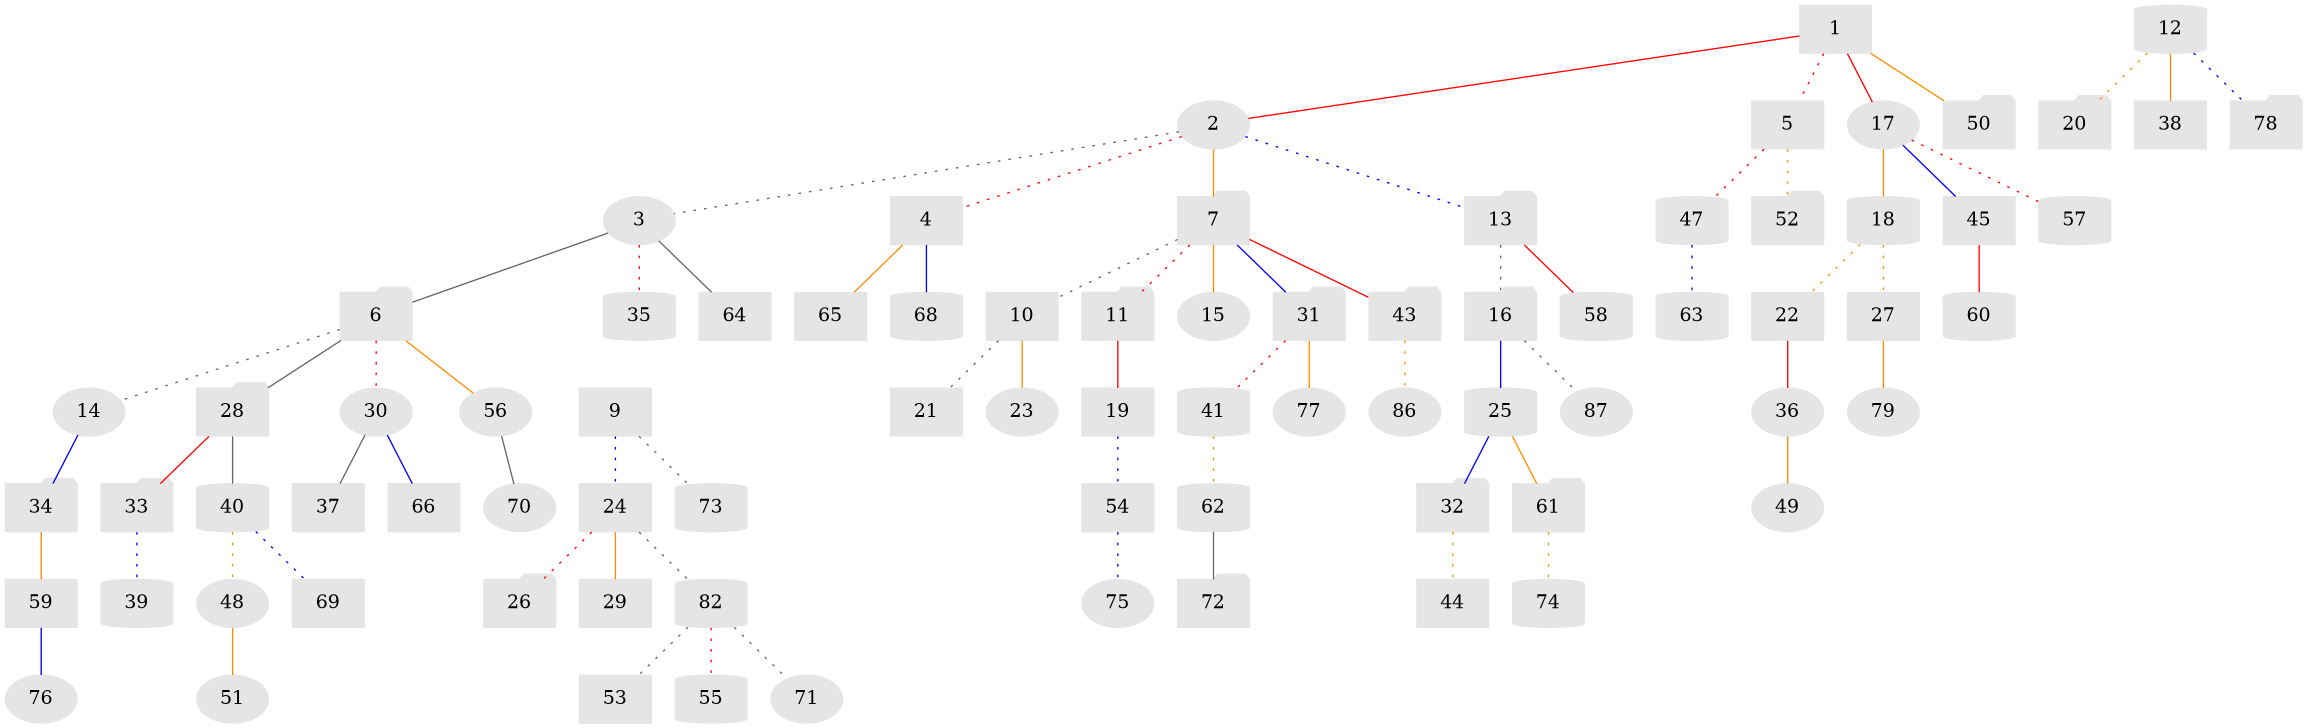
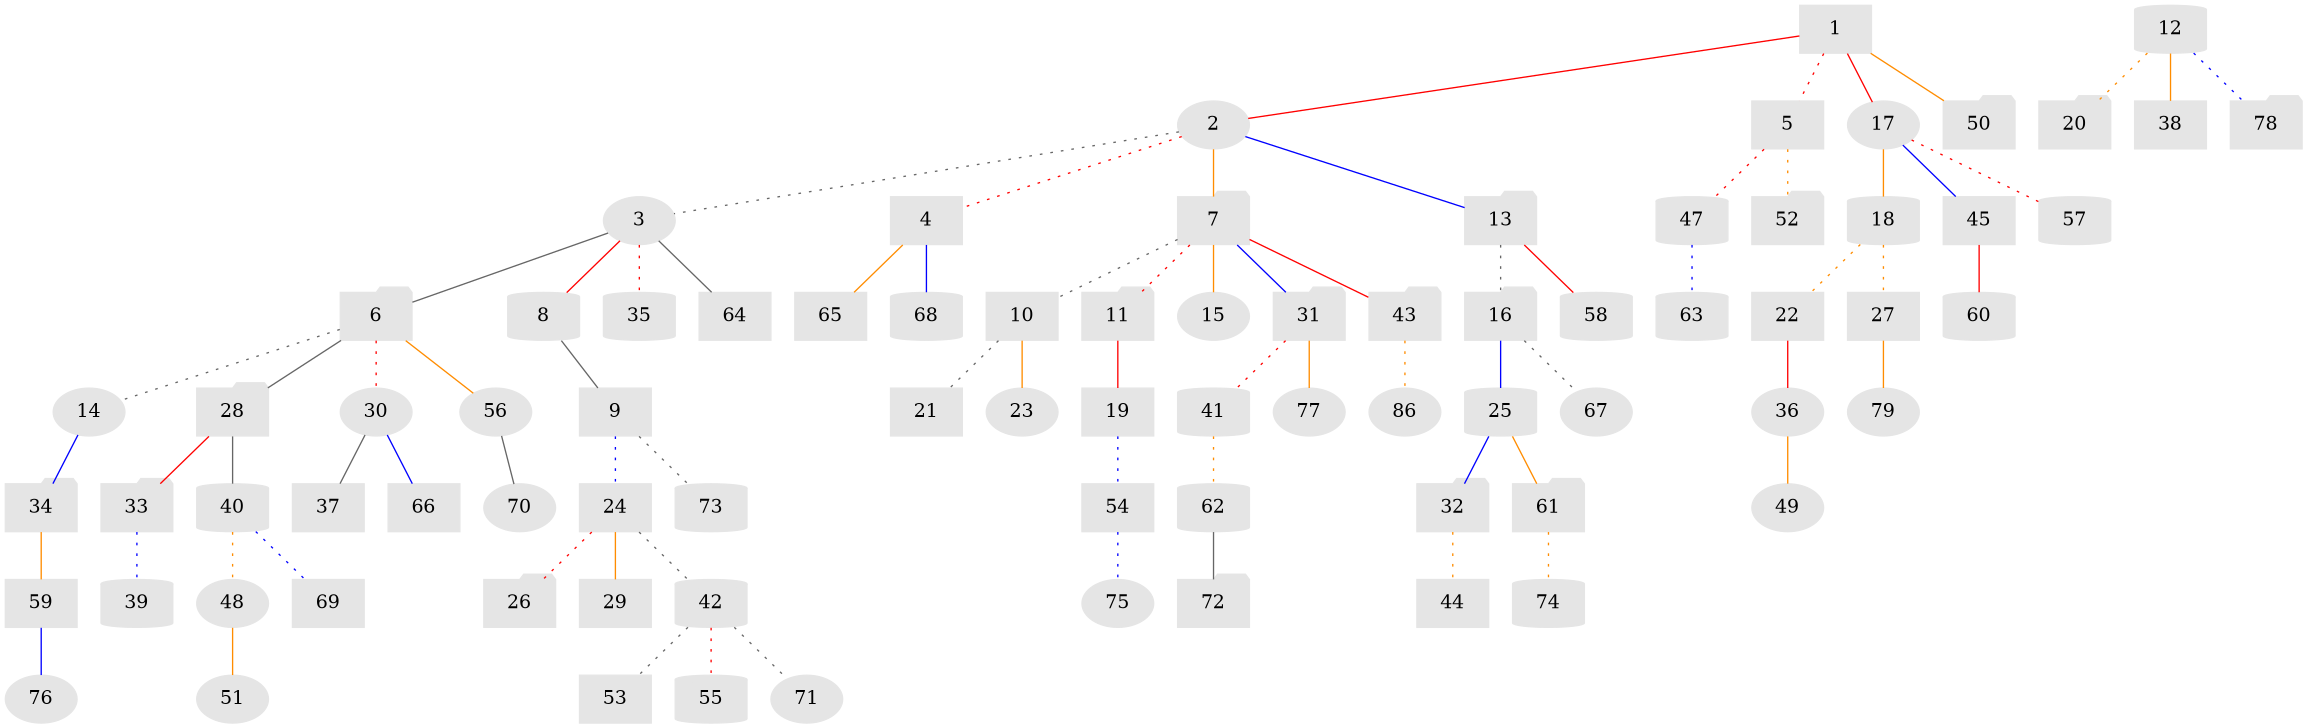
(1355, 172) -> (1355, 172)
none -> (544, 316)
(1596, 412) -> (1596, 412)
(711, 603) -> (711, 603)
